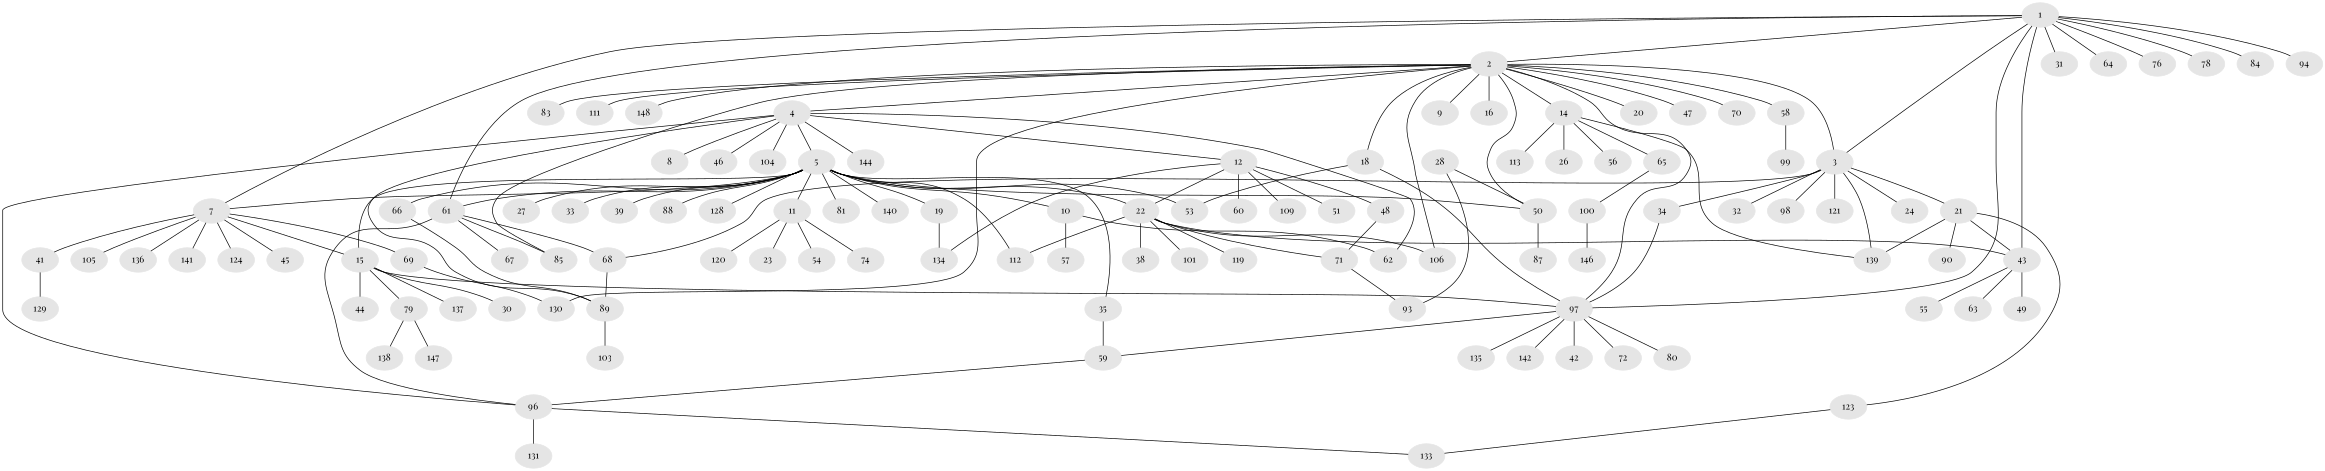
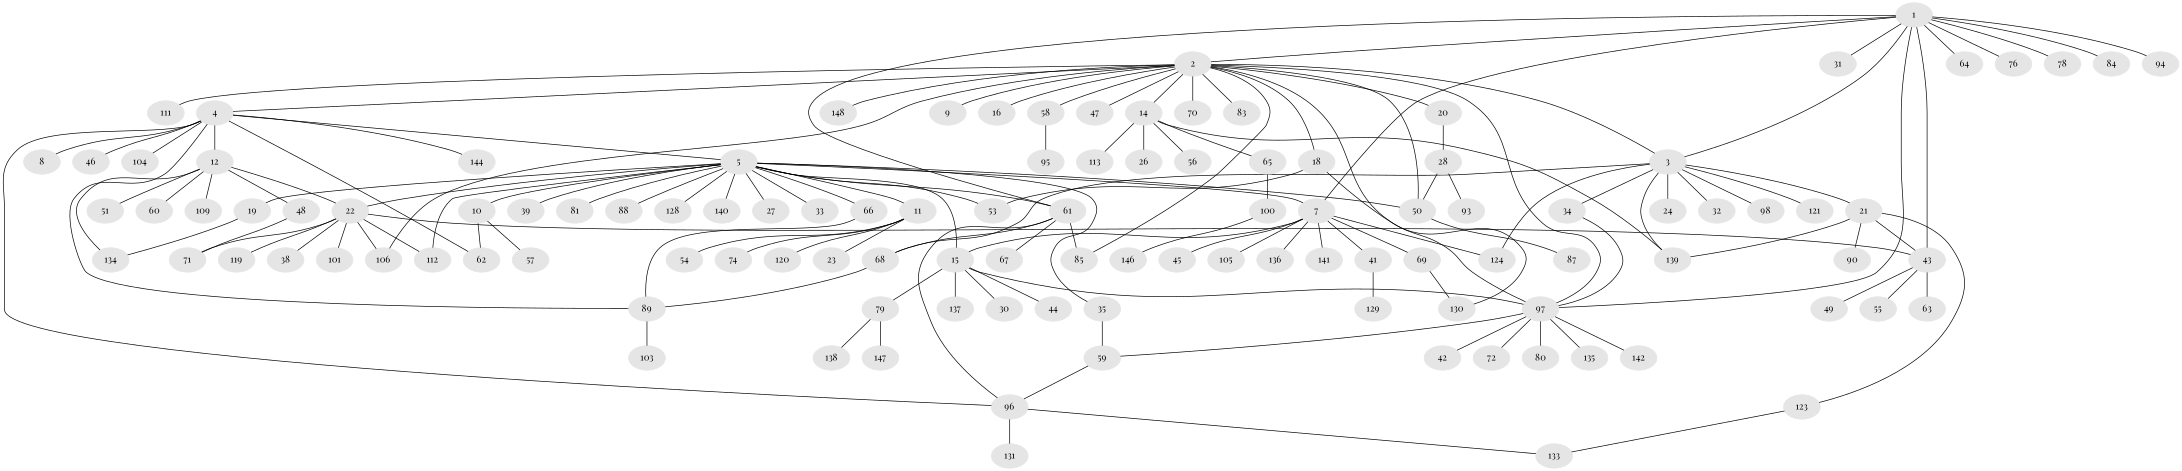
none -> (1443, 138)
(1786, 162) -> (1046, 162)
none -> (1560, 189)
(1373, 284) -> none
